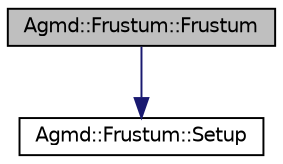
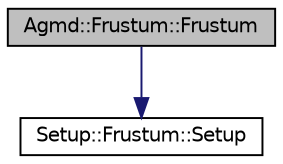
(141, 137) -> (141, 137)
